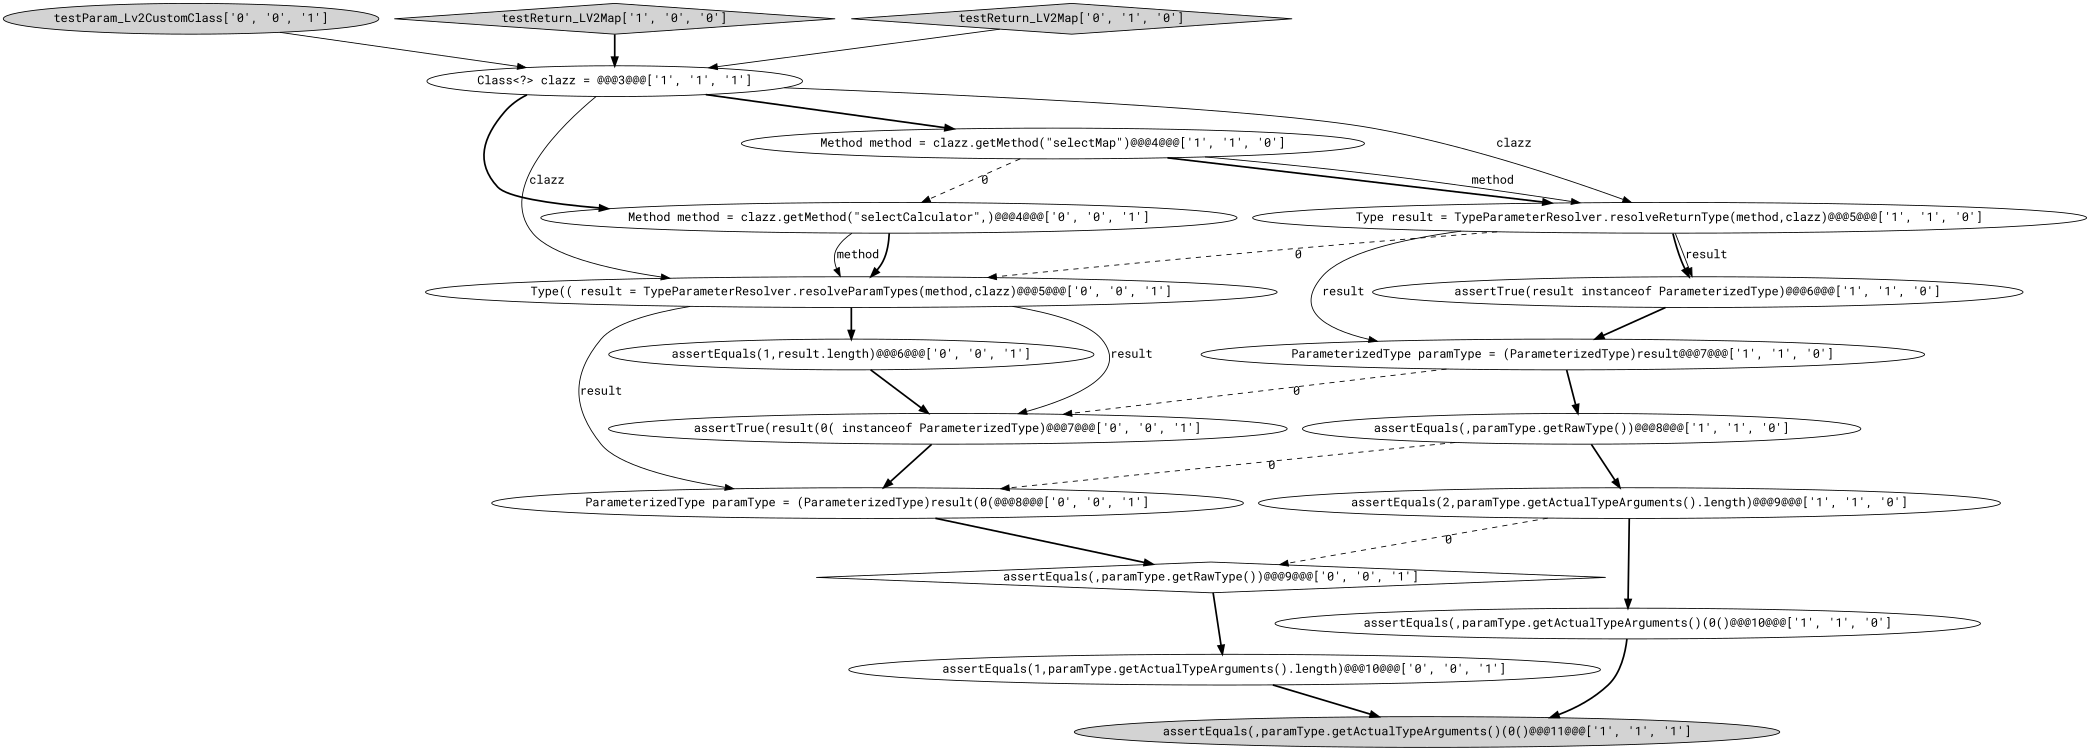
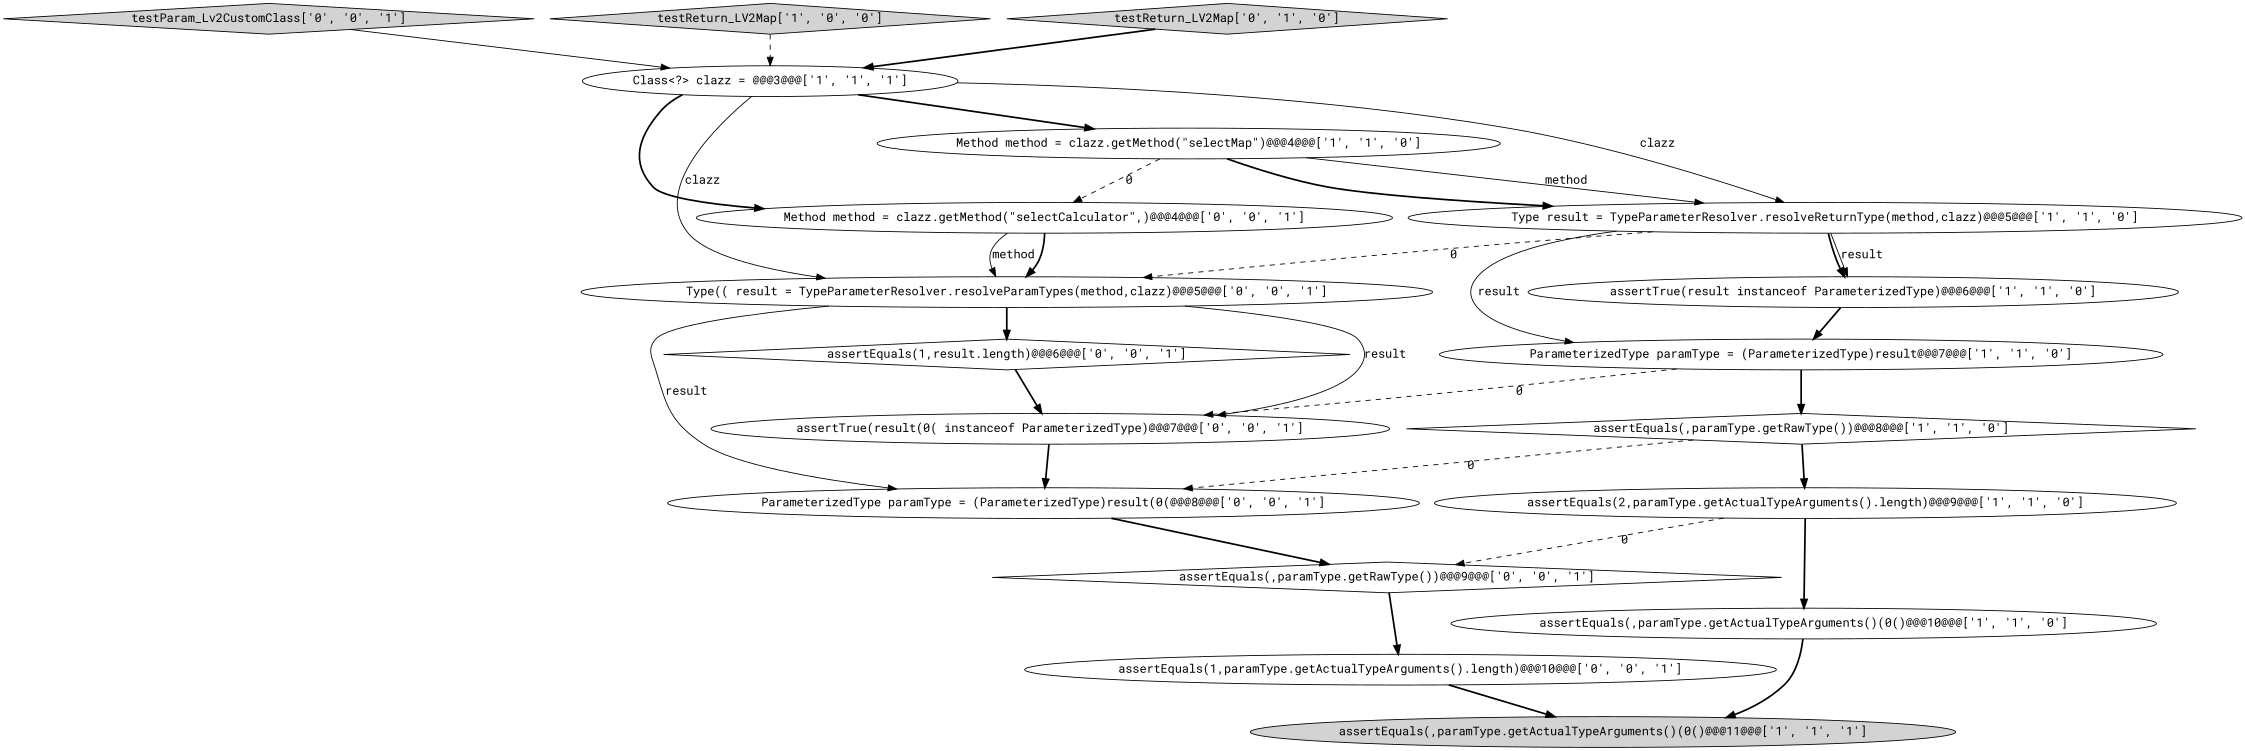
(191, 19) -> (269, 19)
(615, 46) -> (770, 46)
(859, 48) -> (1014, 48)
(851, 354) -> (1007, 354)
(1582, 429) -> (1801, 429)
